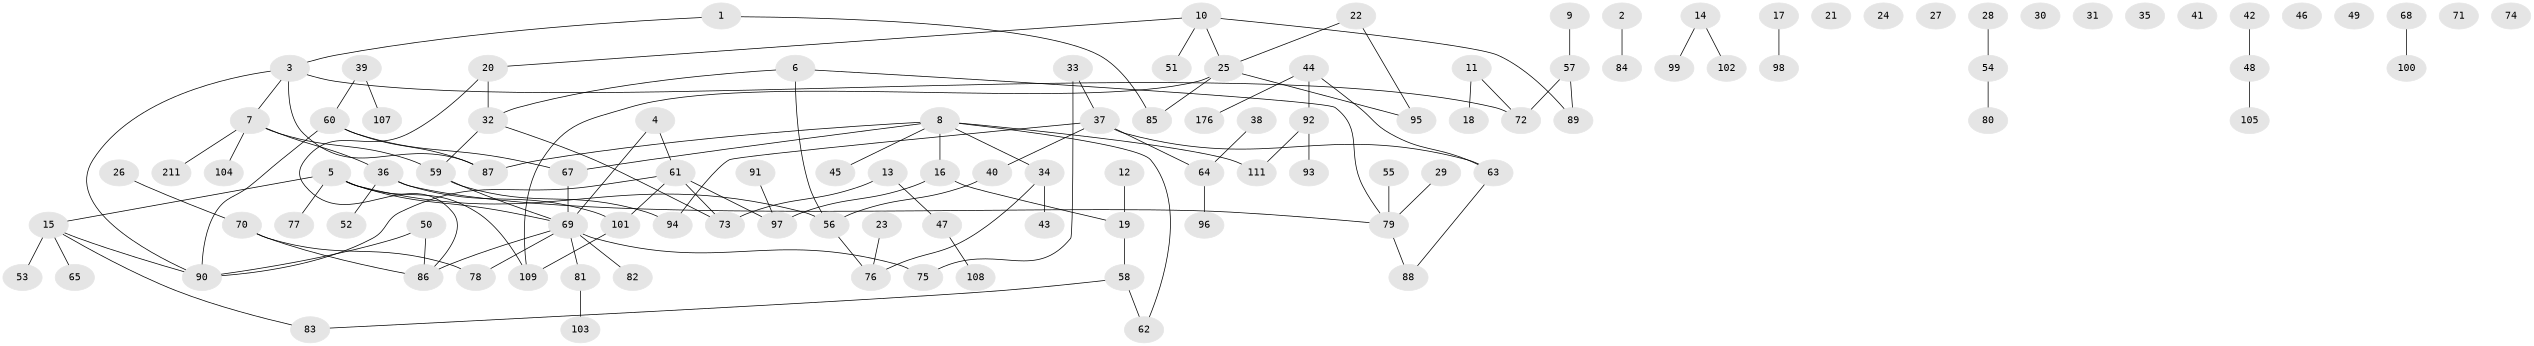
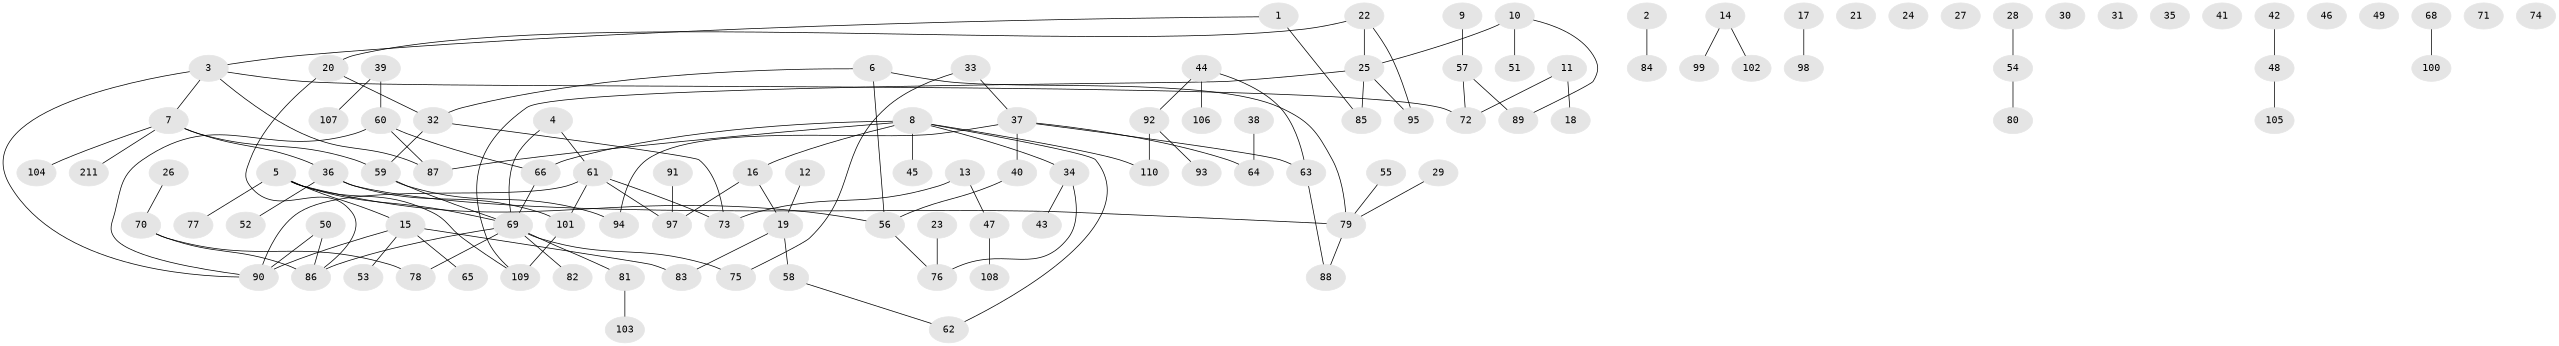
(845, 42) -> (844, 33)
(1204, 121) -> (1202, 121)
(568, 173) -> (541, 173)
(1257, 173) -> (1149, 173)
(1204, 225) -> none
(718, 308) -> (732, 251)
